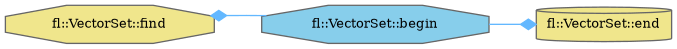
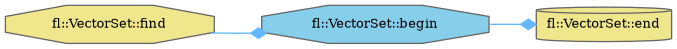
(247, 15) -> (231, 33)
